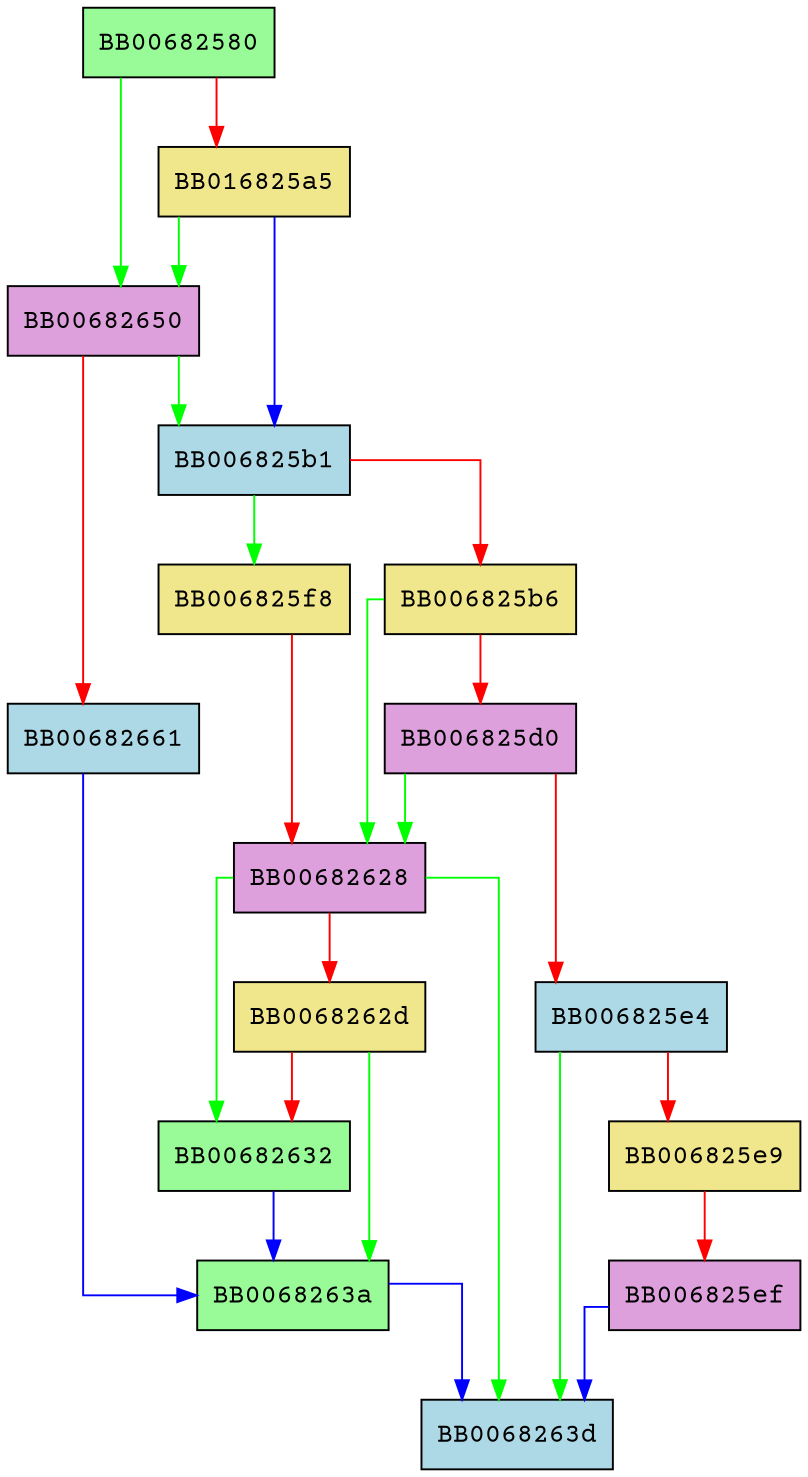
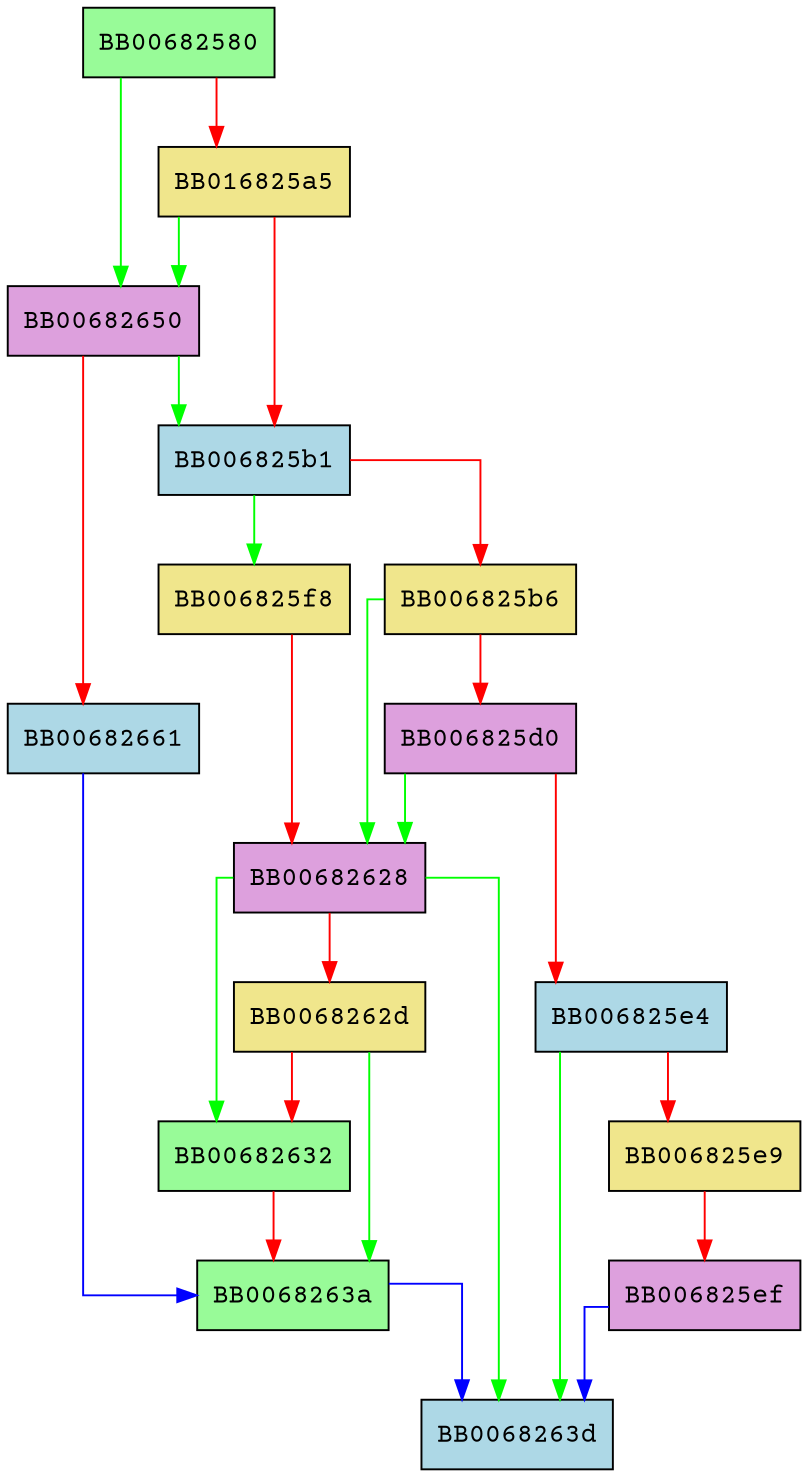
(275, 311) -> (275, 311)
(274, 1216) -> (274, 1216)
